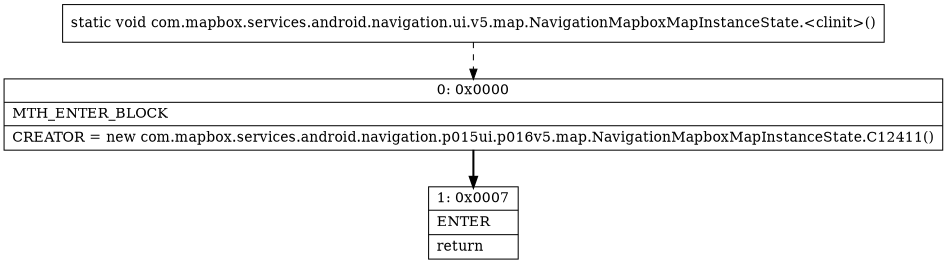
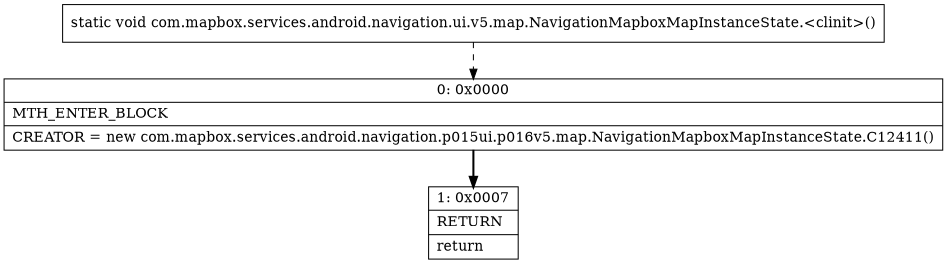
(464, 222) -> (470, 222)
